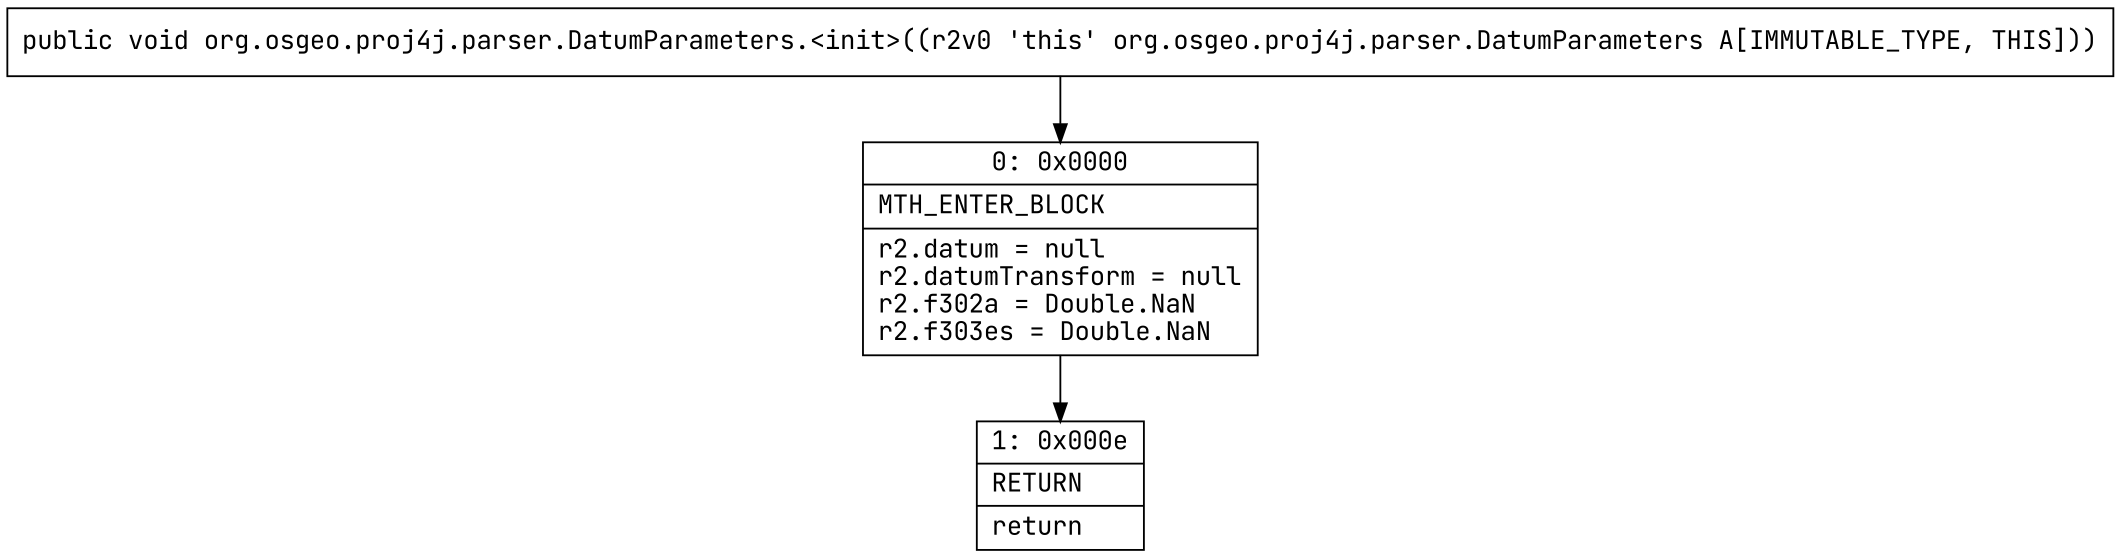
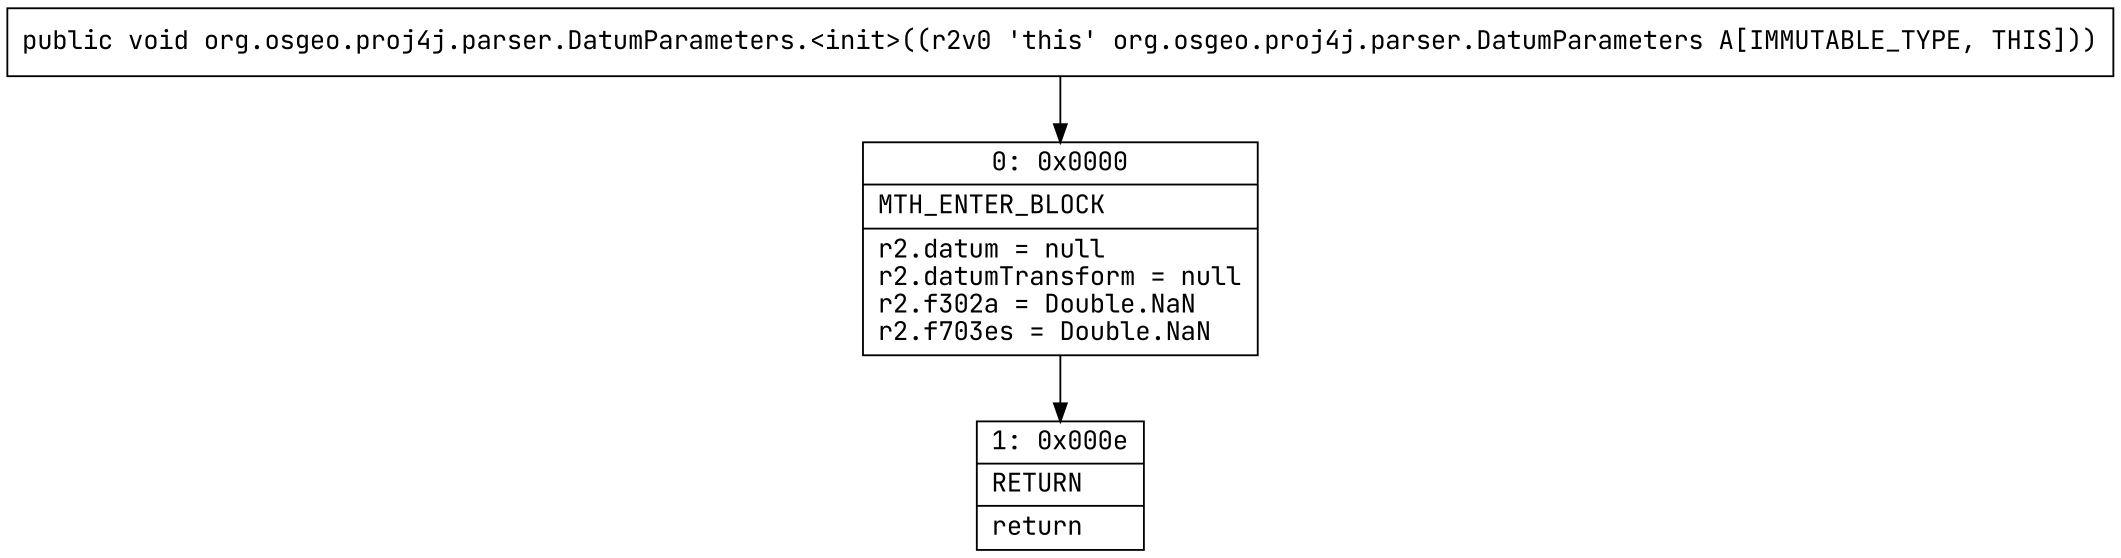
(1045, 332) -> (1045, 332)
